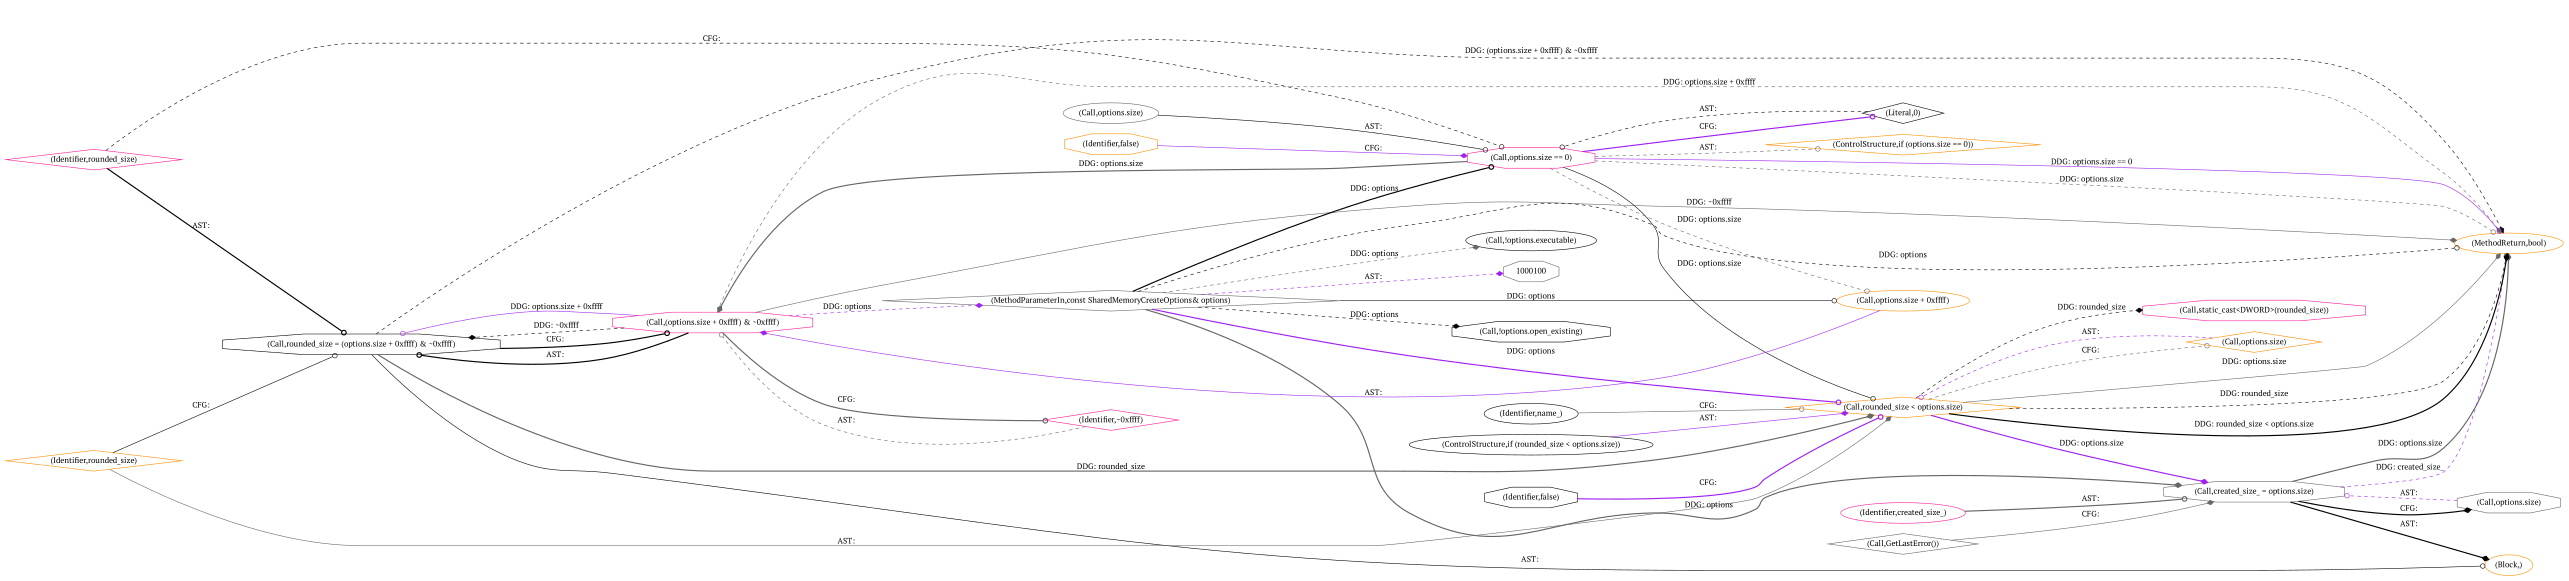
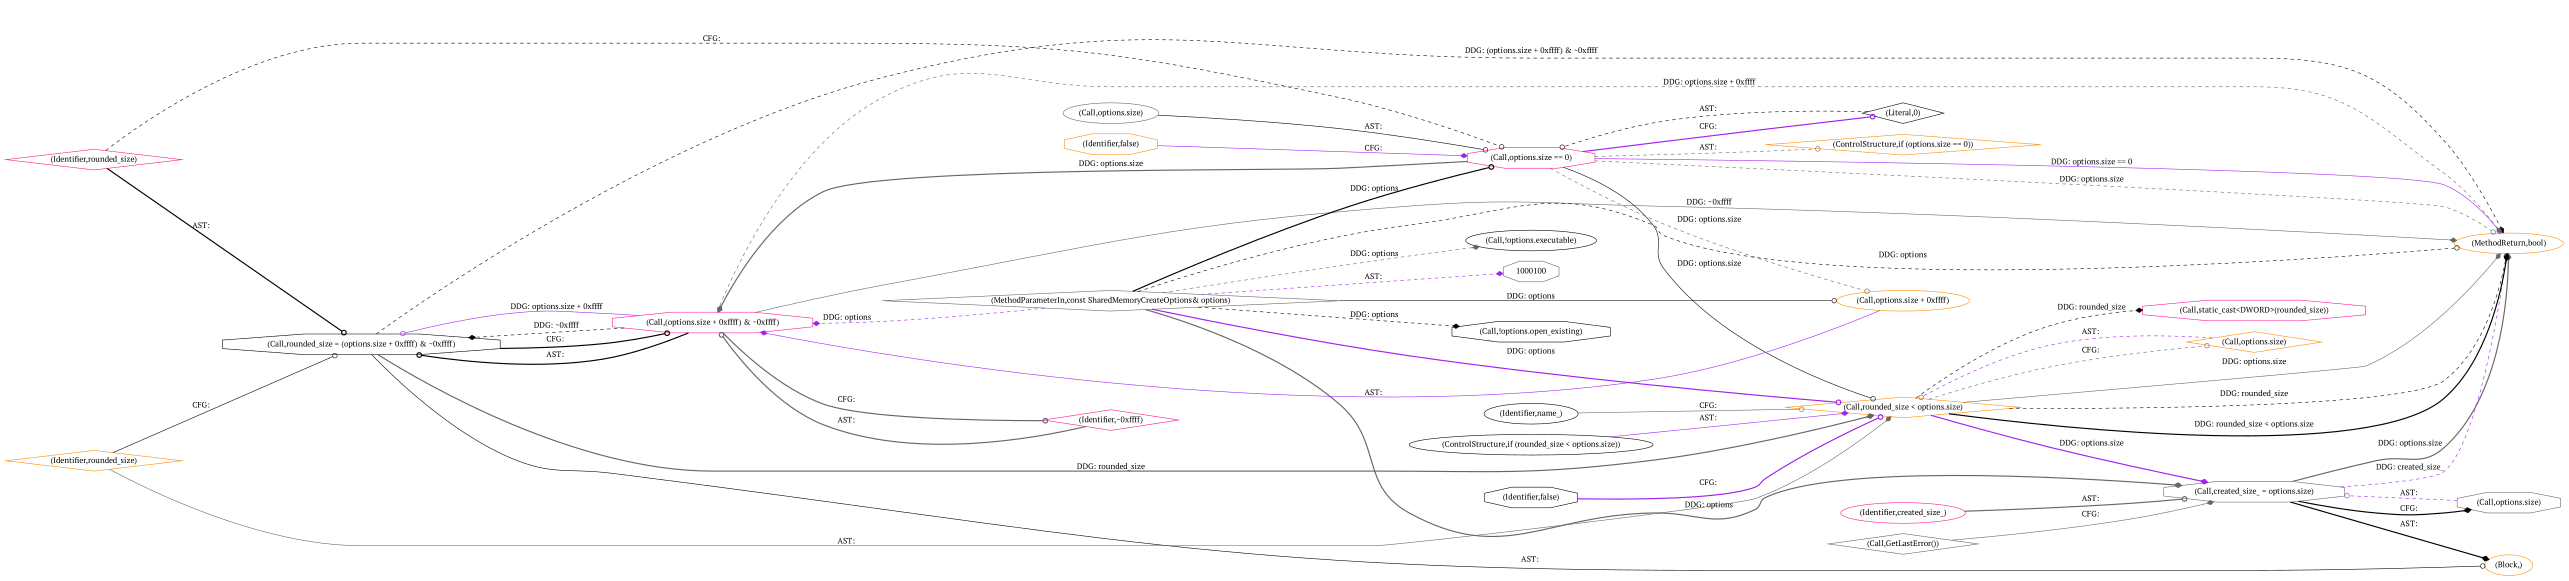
(882, 310) -> (932, 318)
(887, 440) -> (887, 440)
